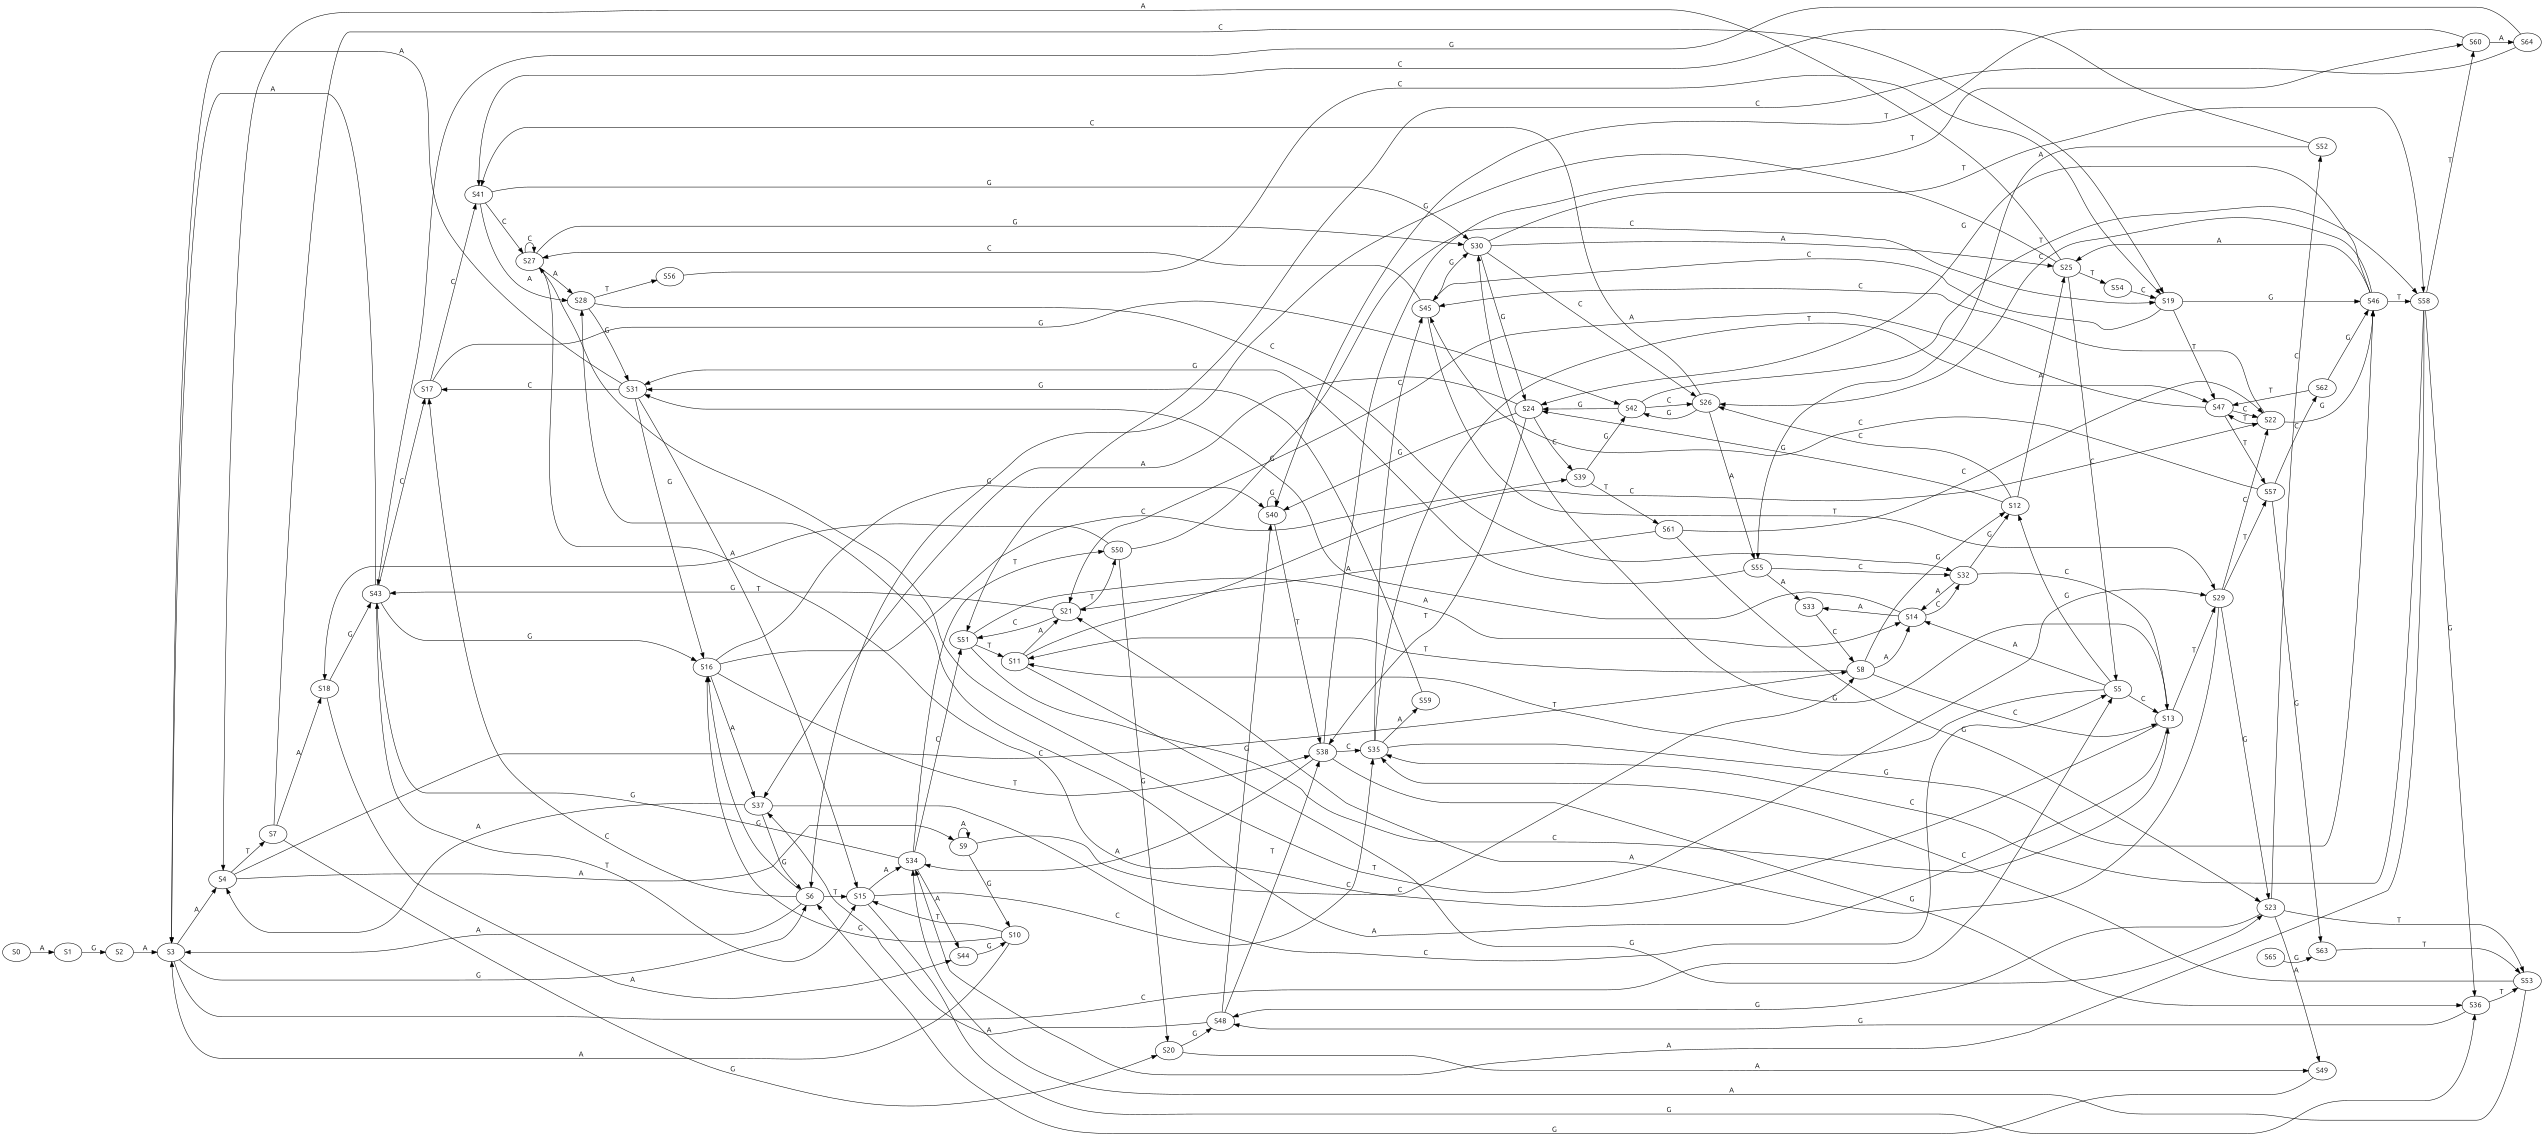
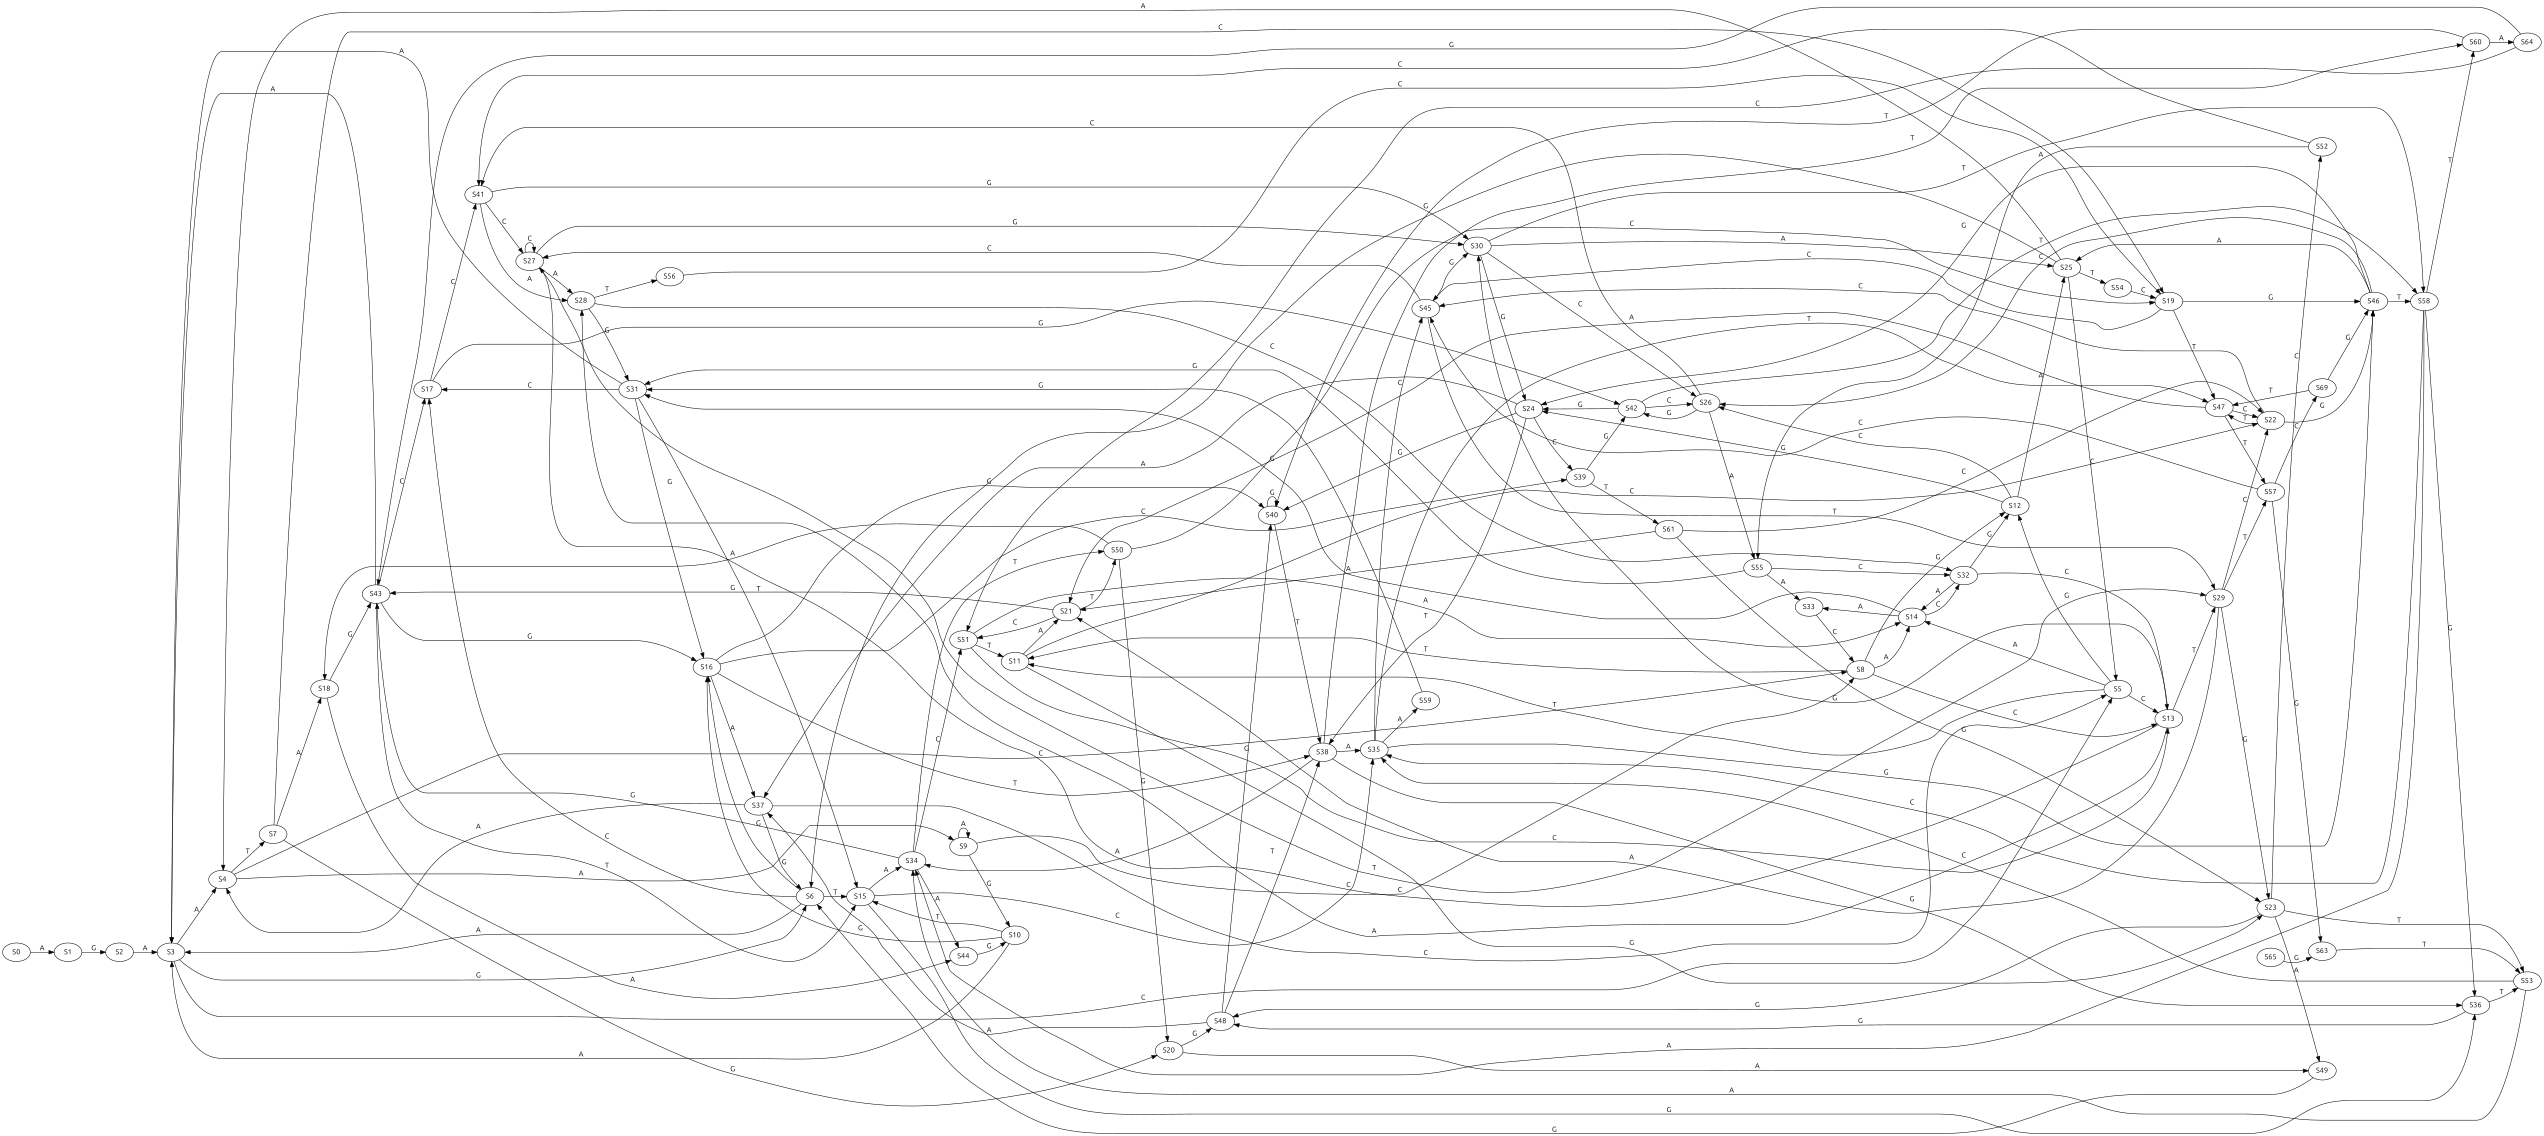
(2322, 388) -> (2322, 388)
(1348, 747) -> (1348, 747)
